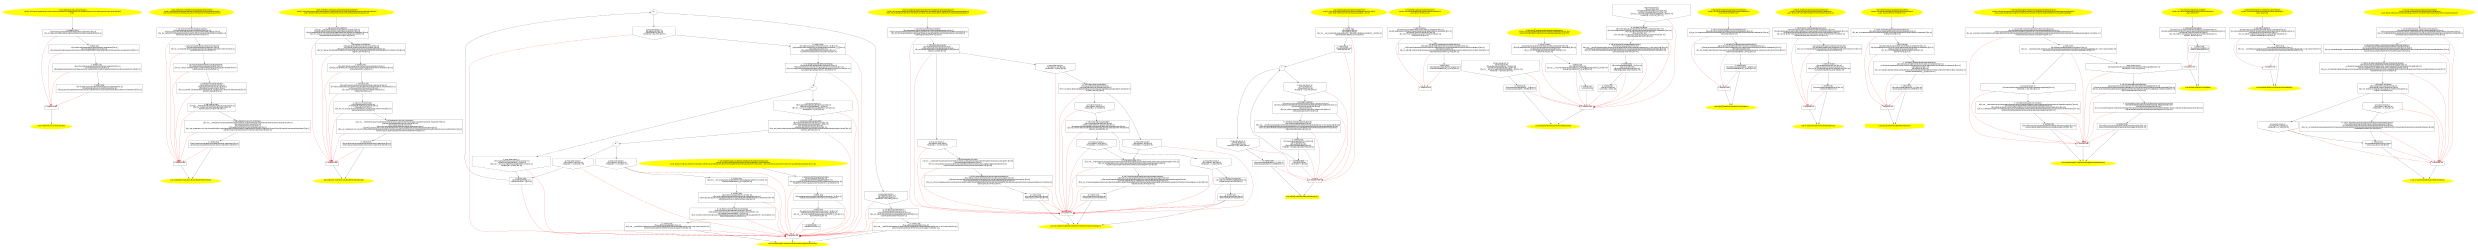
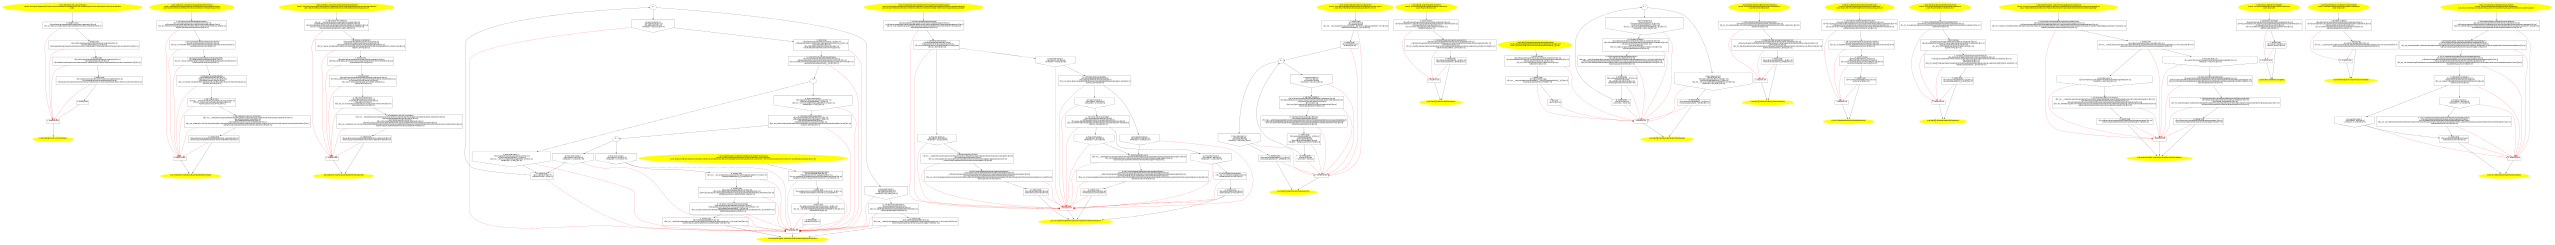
none -> (1645, 7)
(1587, 88) -> (1554, 102)
(2198, 88) -> (2272, 81)
none -> (83, 102)
none -> (1441, 102)
(1895, 127) -> (1943, 121)
(1302, 197) -> (1293, 192)
